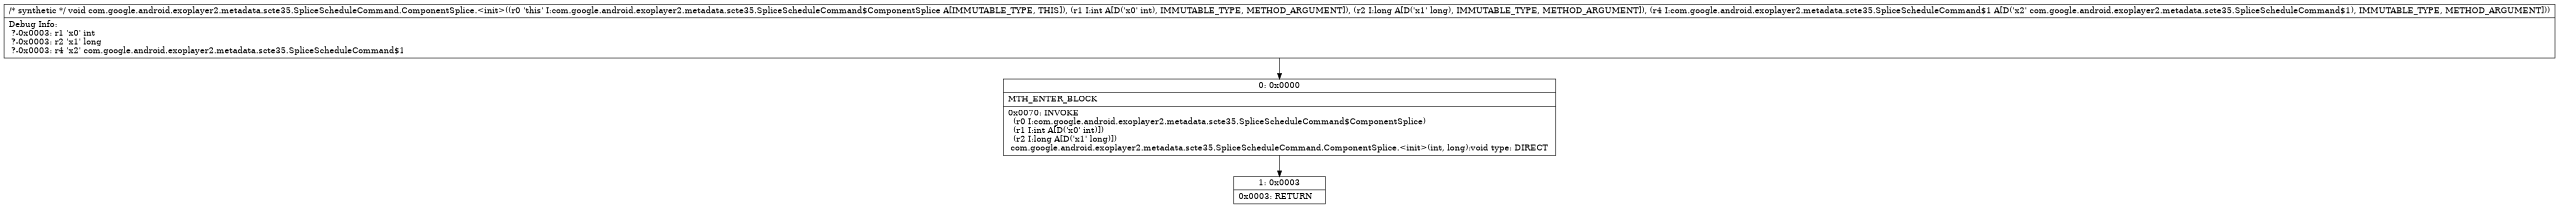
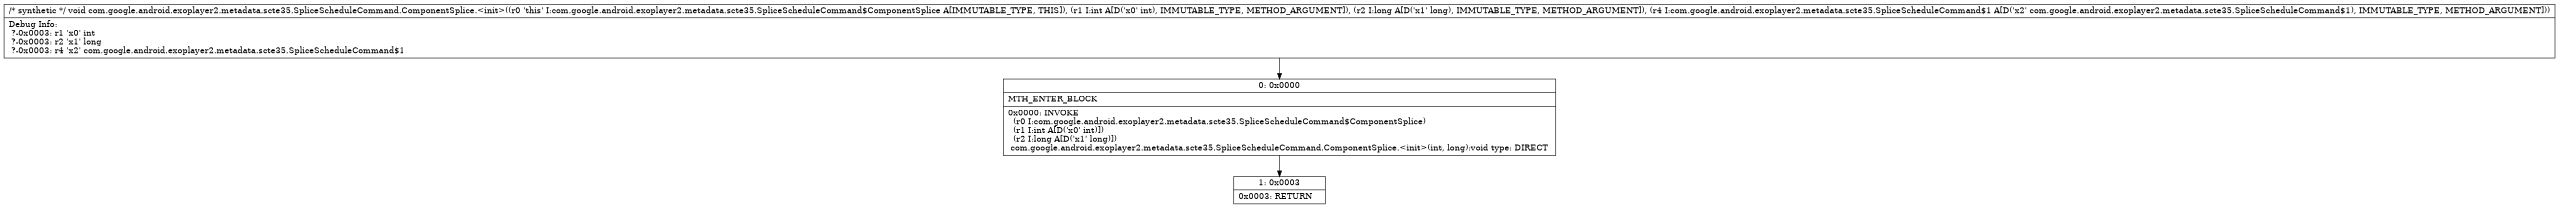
(1046, 113) -> (1046, 113)
